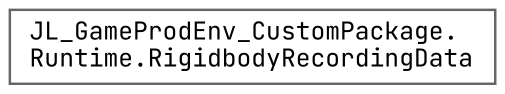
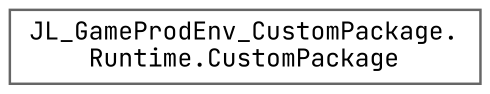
(253, 47) -> (245, 47)
